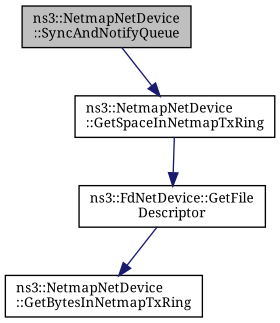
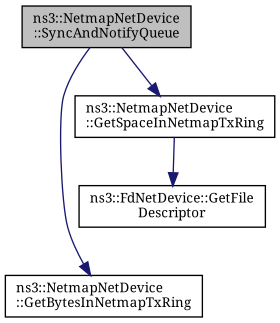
(142, 246) -> (61, 154)
